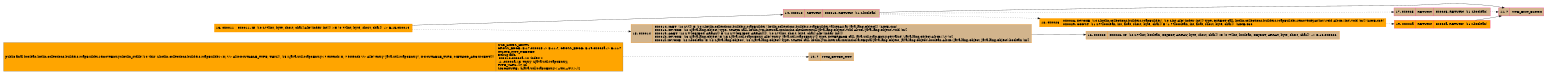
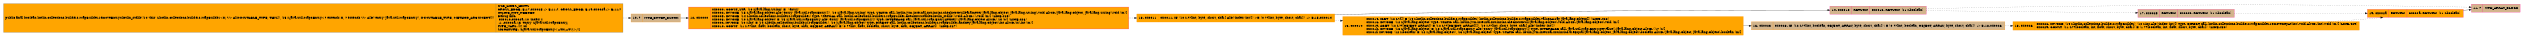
(1191, 7) -> (2198, 5)
(1493, 12) -> (2300, 13)
(1527, 12) -> (2501, 8)
(959, 16) -> (2008, 26)
none -> (909, 18)
(831, 34) -> (1543, 26)
(837, 57) -> (661, 18)
